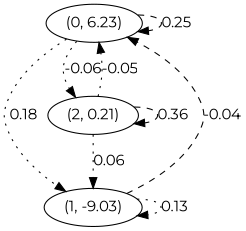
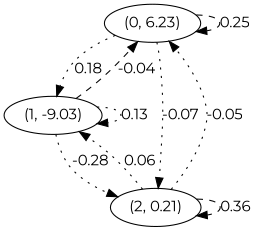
(83, 69) -> (181, 115)
none -> (73, 171)
